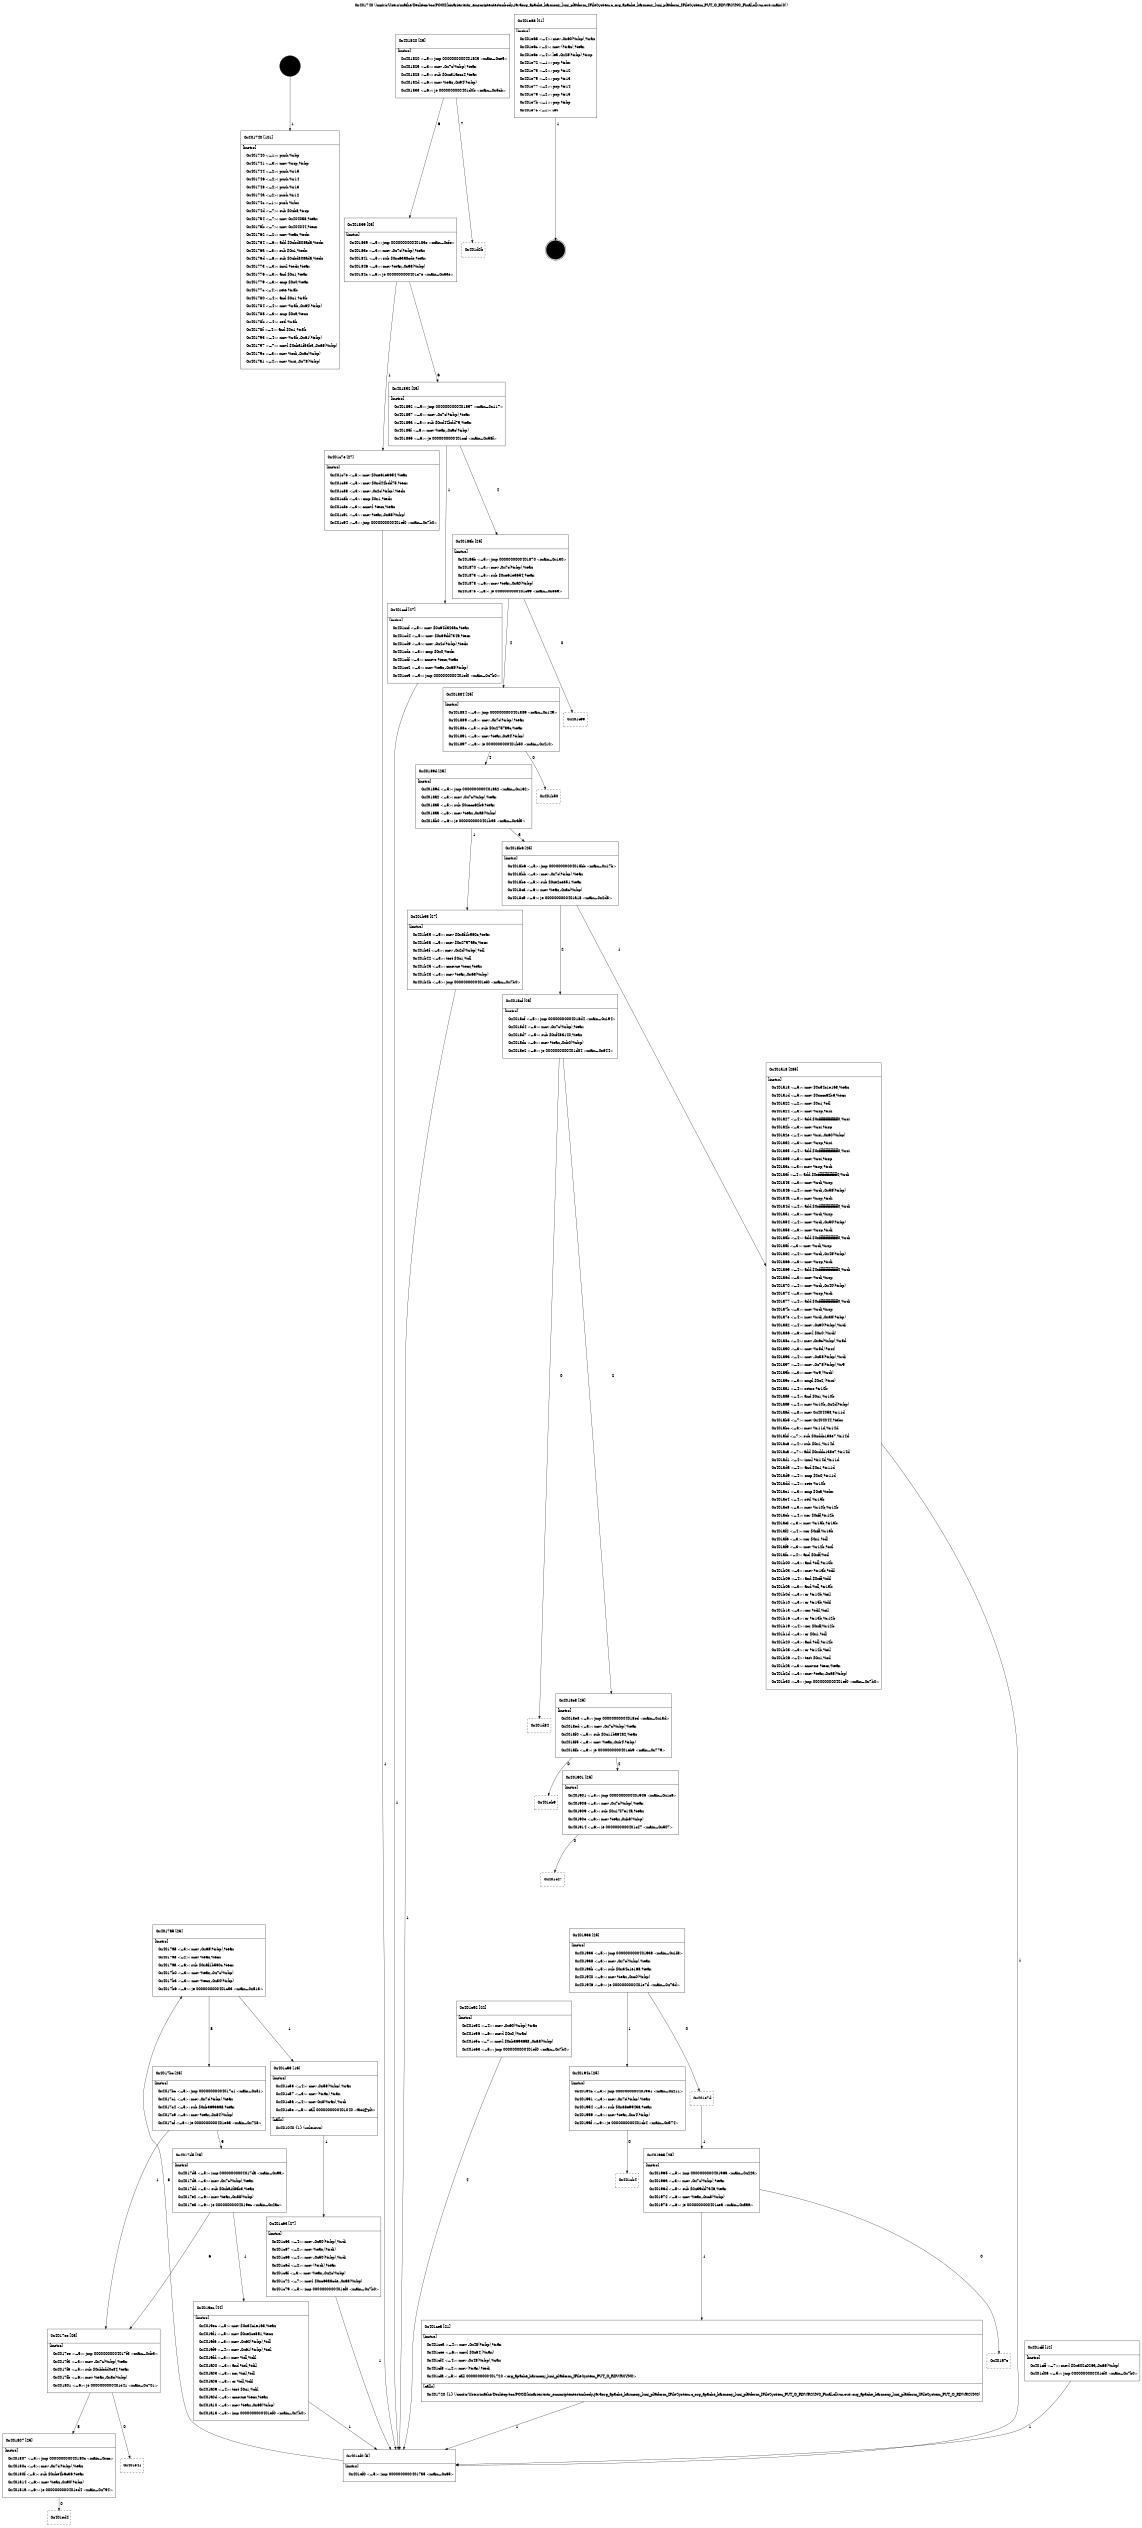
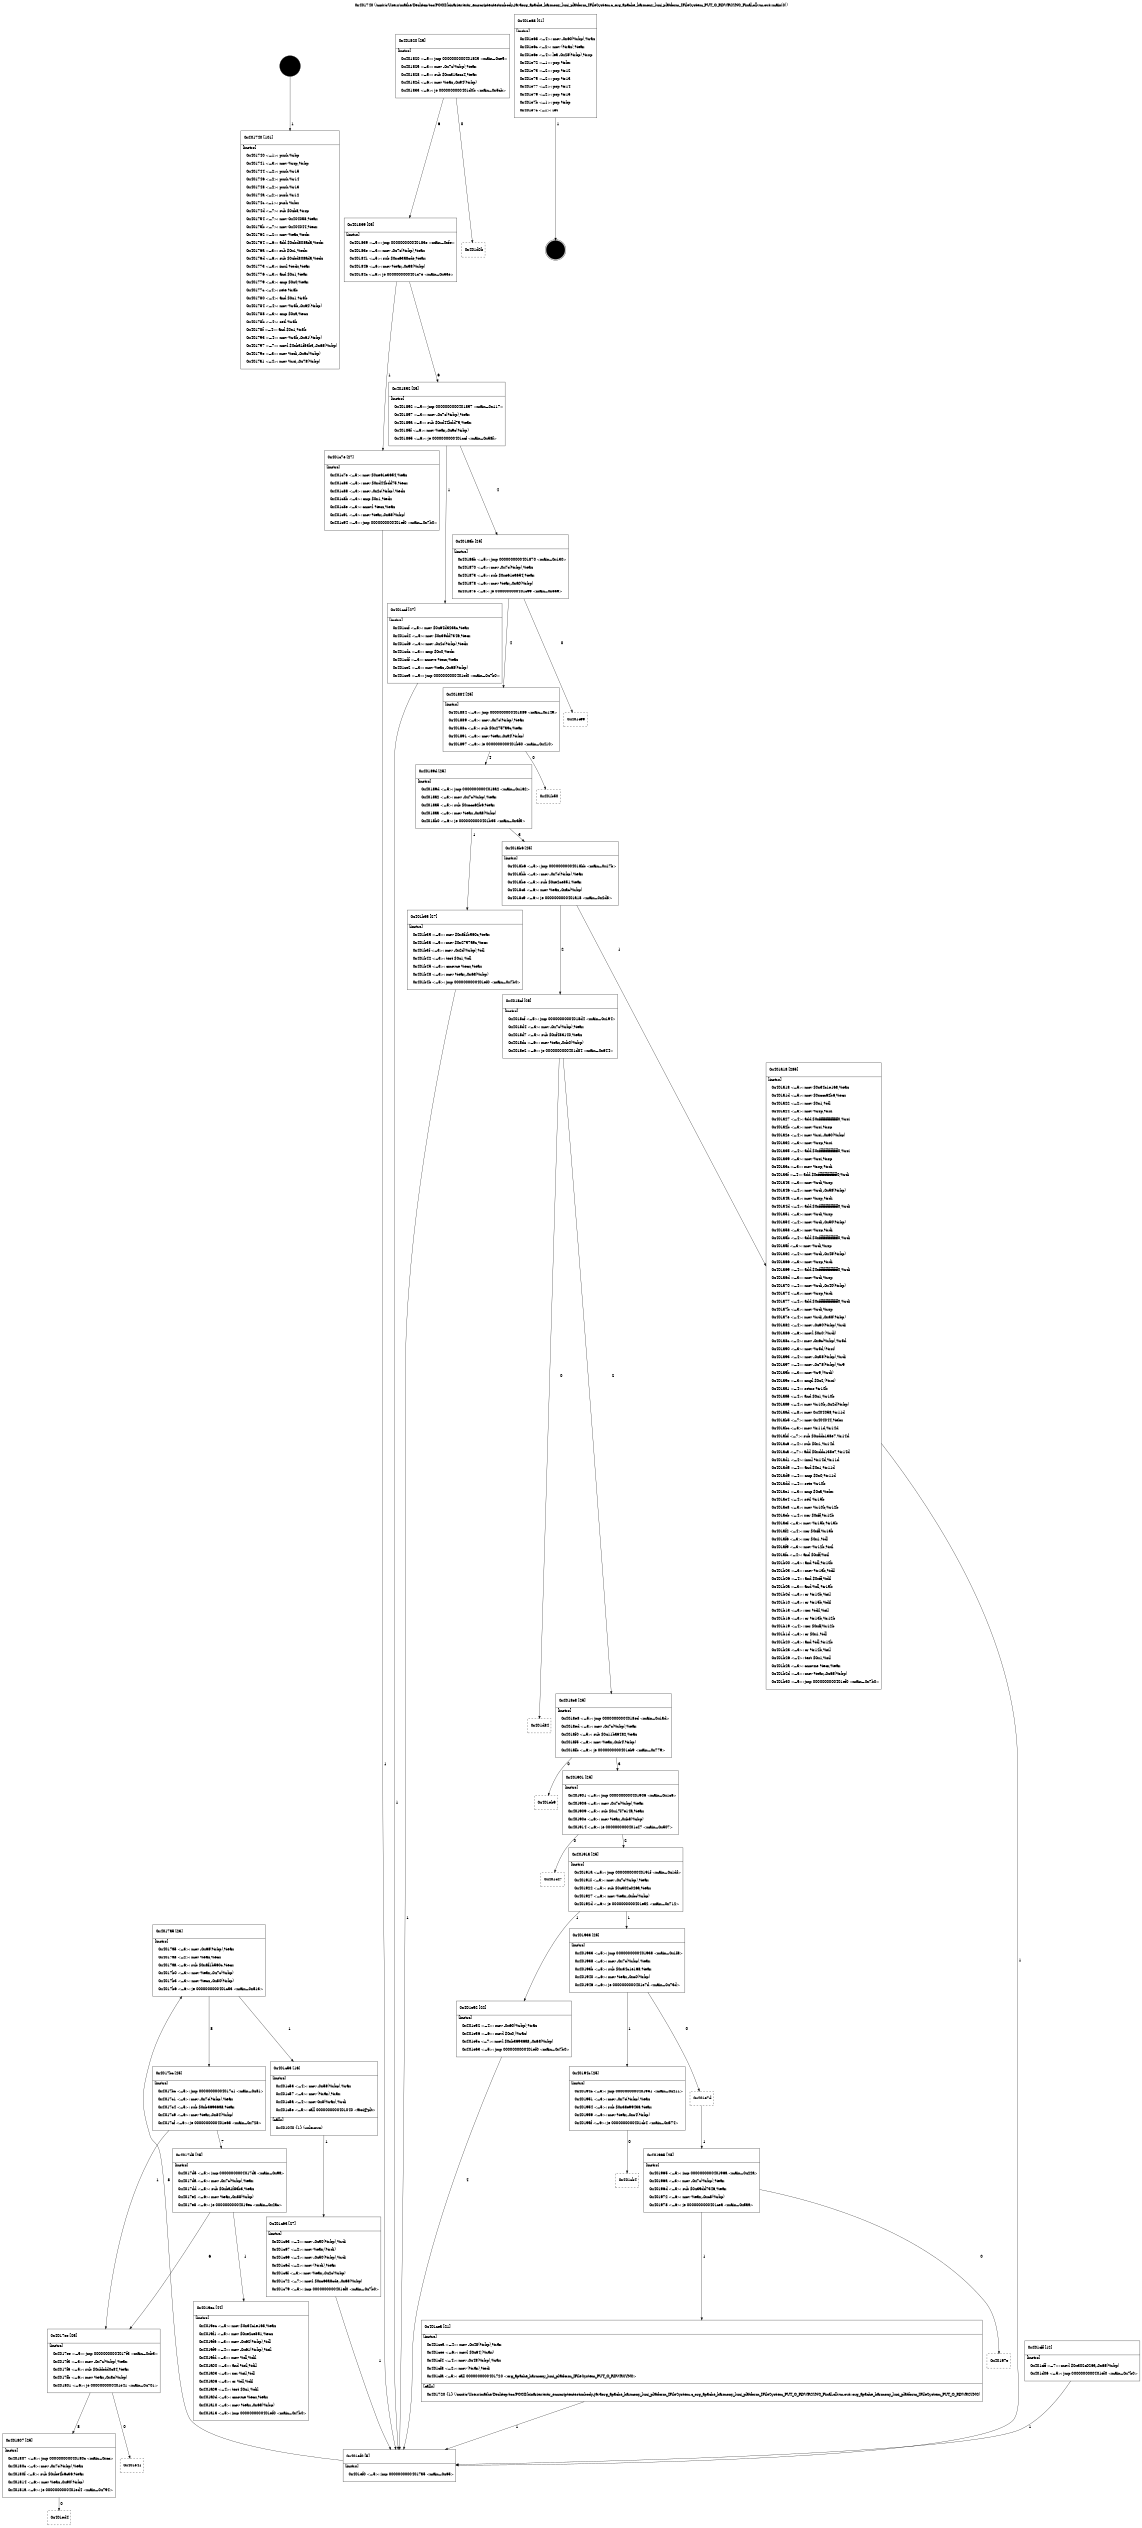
(461, 124) -> (461, 124)
(619, 1764) -> (619, 1764)
none -> (626, 1880)
(222, 2142) -> (222, 2142)
(342, 2425) -> none
